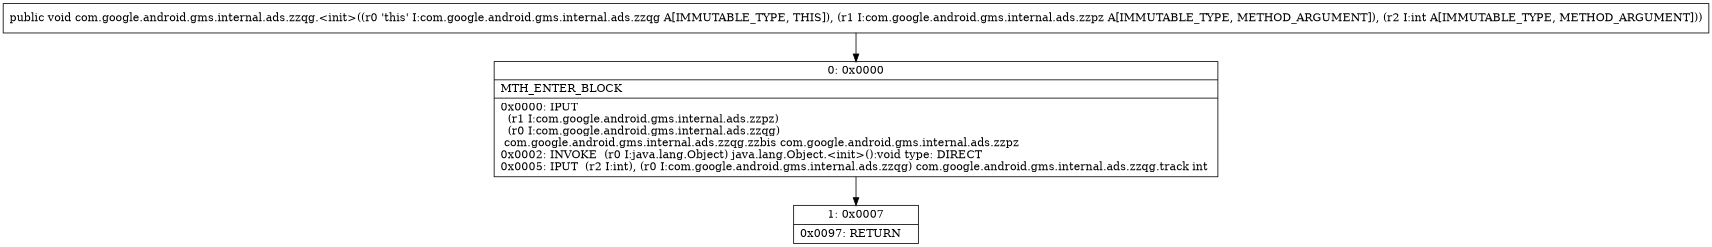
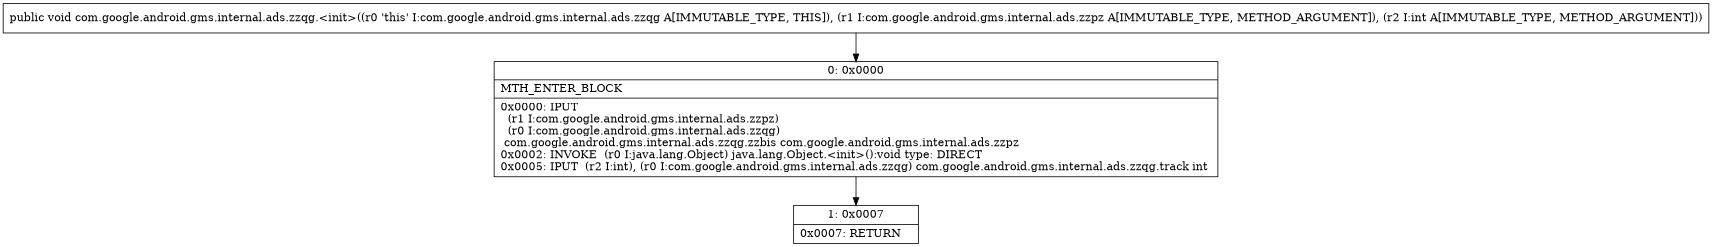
(856, 234) -> (856, 234)
